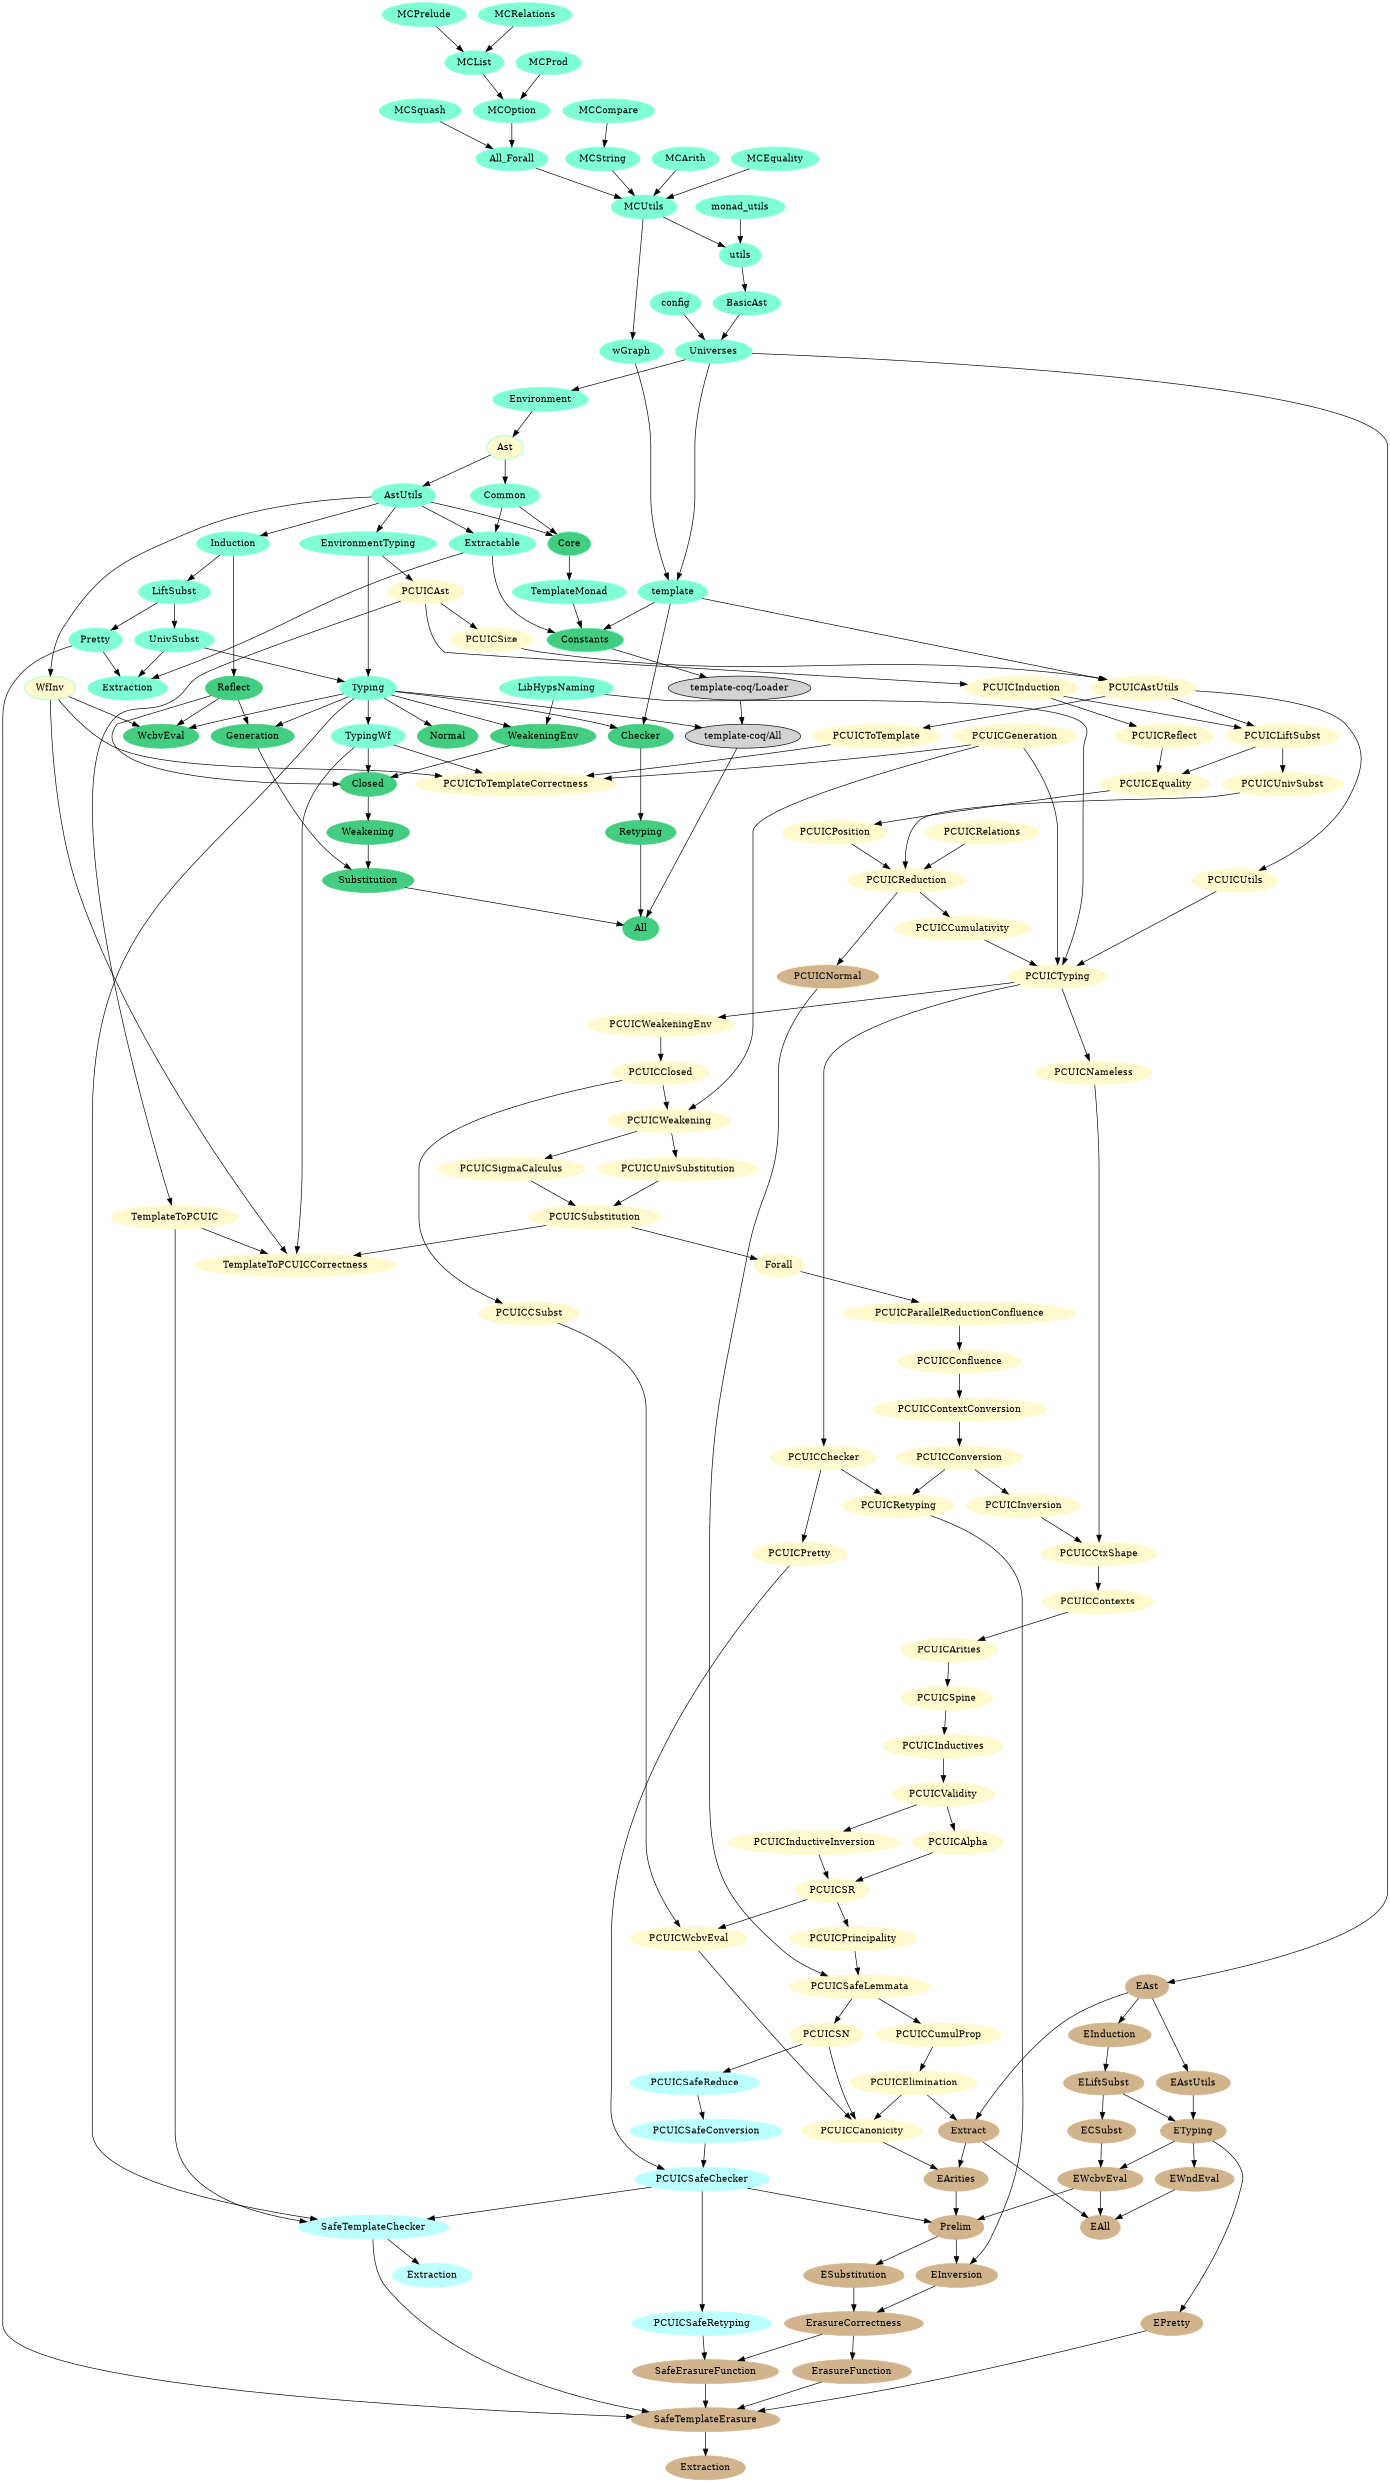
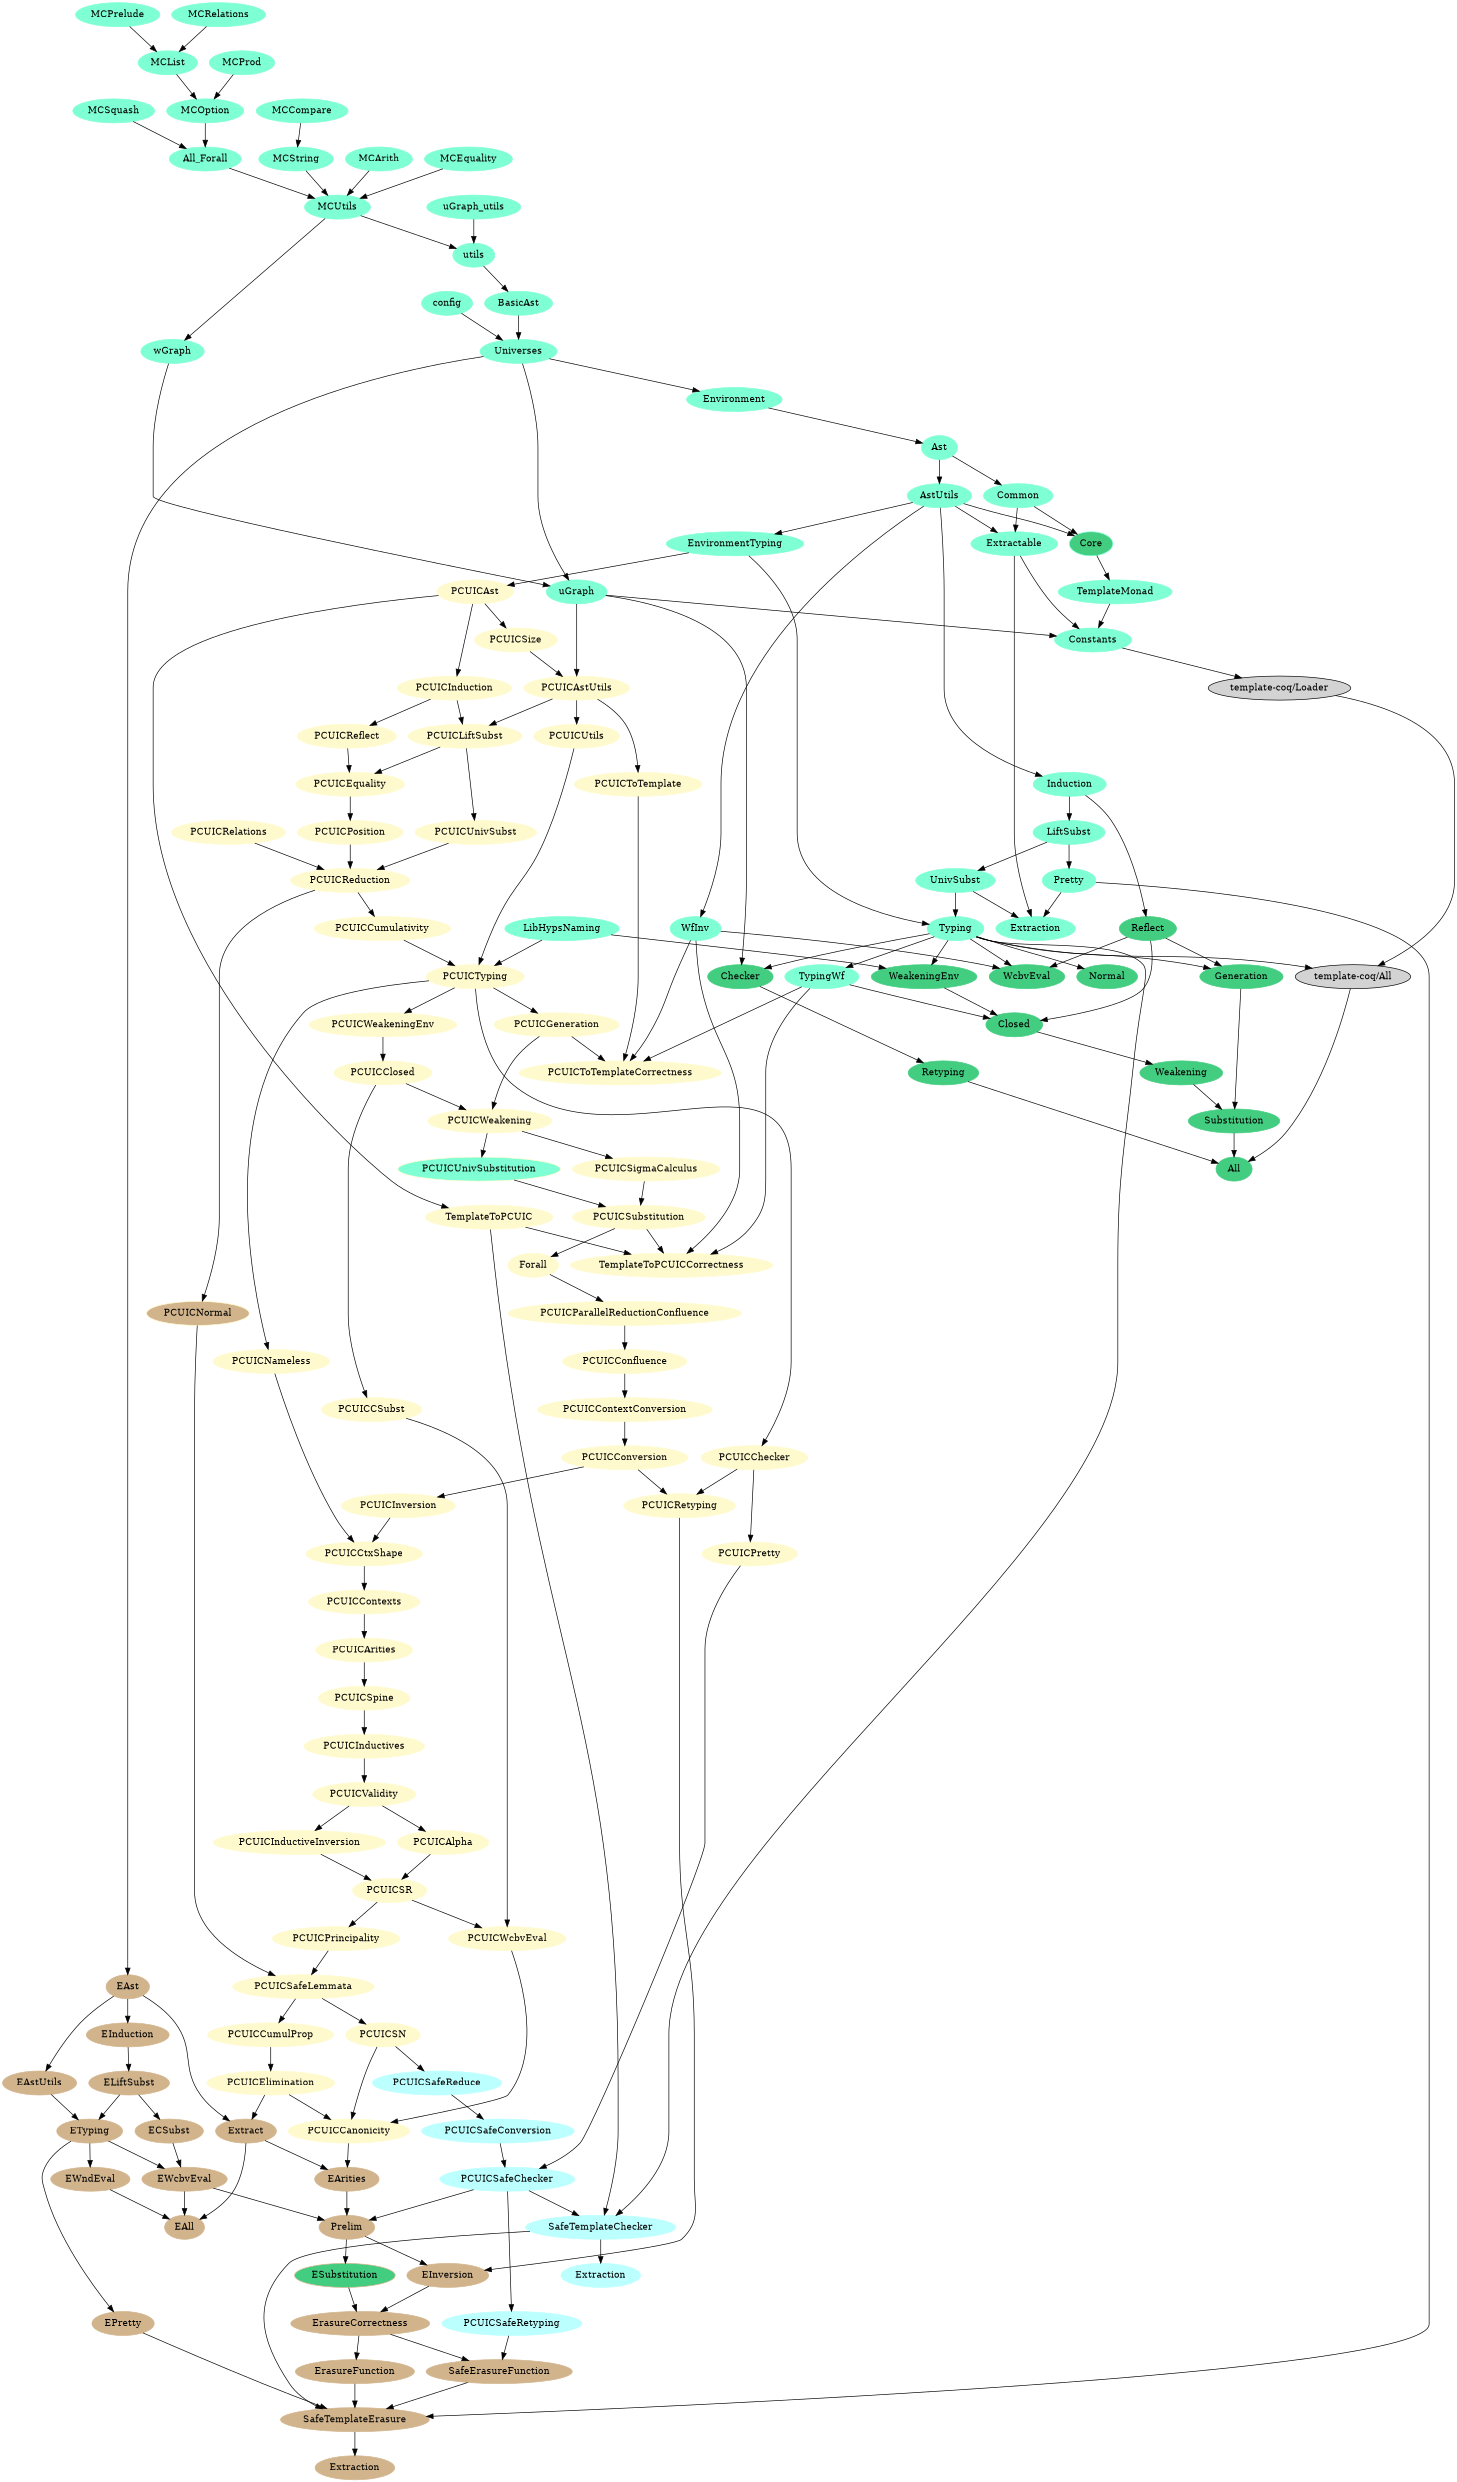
(740, 207) -> (474, 207)
(505, 448) -> (939, 448)
(673, 592) -> (577, 592)
(585, 640) -> (1093, 640)
(50, 688) -> (696, 929)
(1058, 849) -> (513, 999)
(678, 1169) -> (479, 1169)
(854, 2275) -> (345, 2275)
